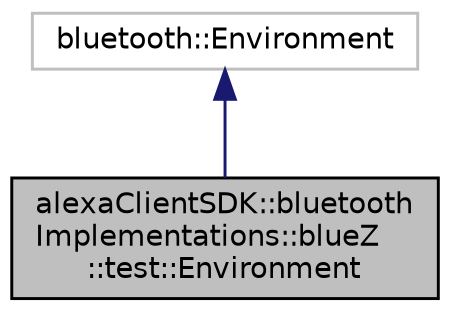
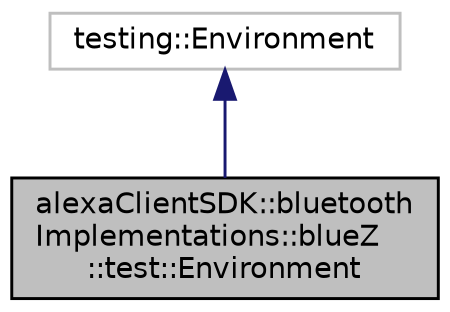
(225, 41) -> (225, 41)
